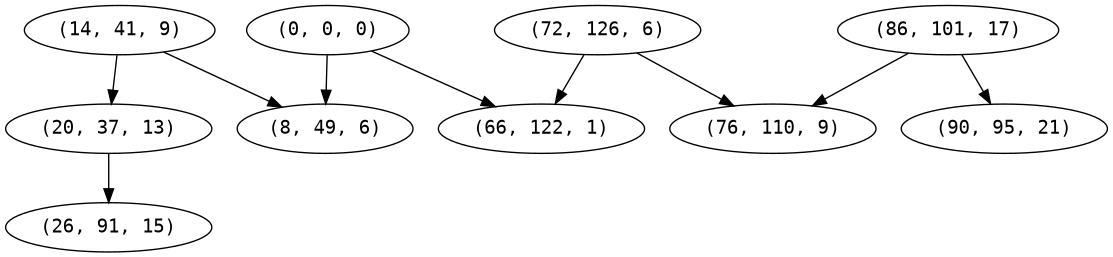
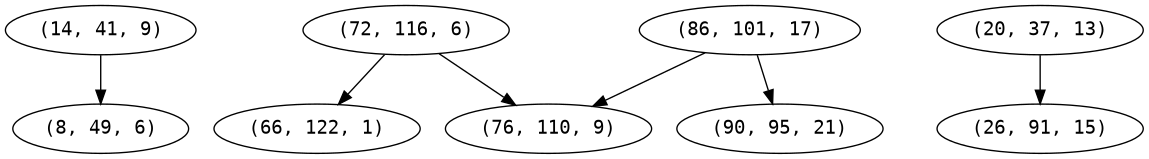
(328, 30) -> none
(598, 30) -> (406, 30)
(115, 73) -> none
